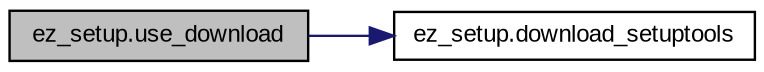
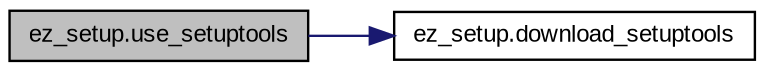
(159, 36) -> (159, 36)
